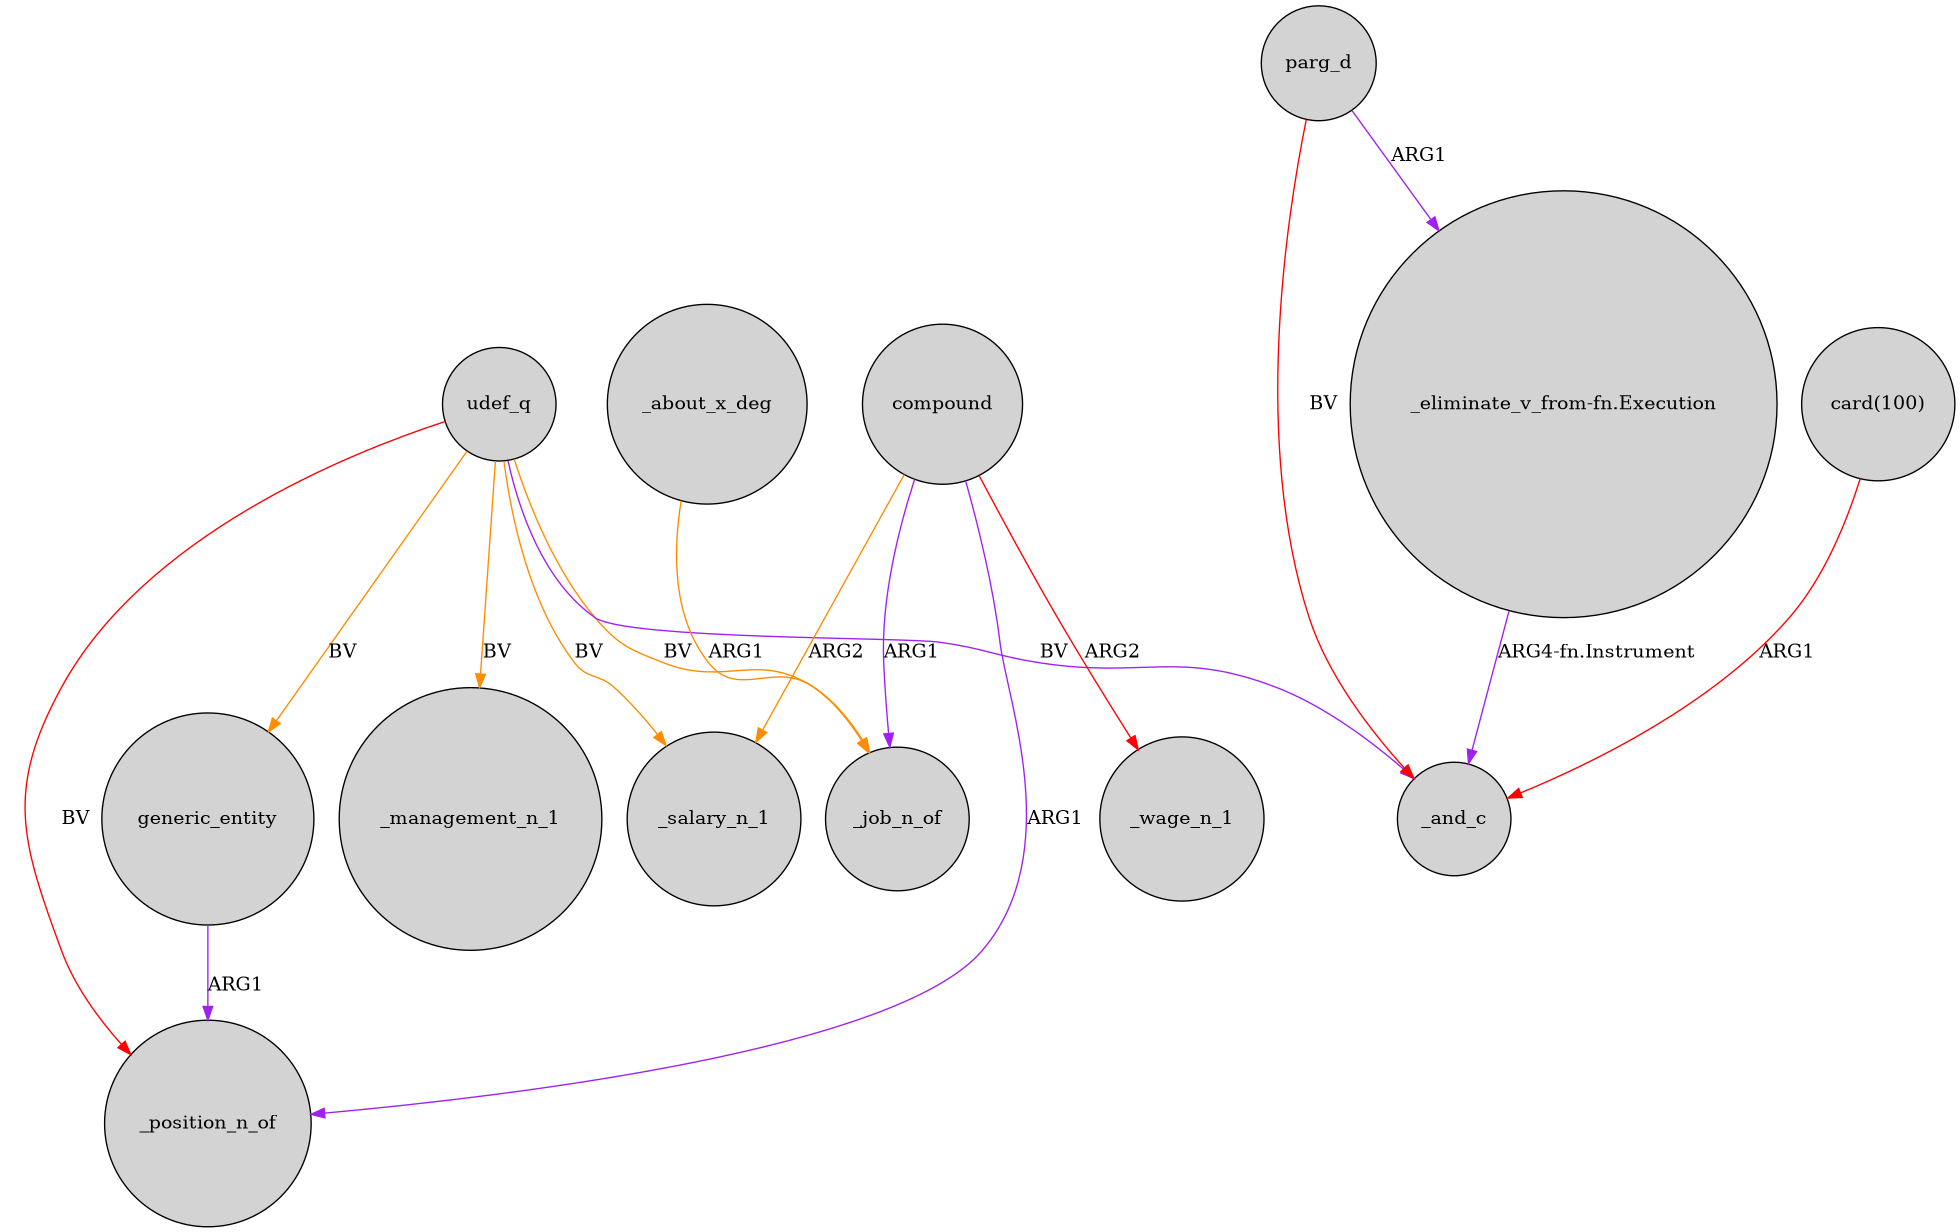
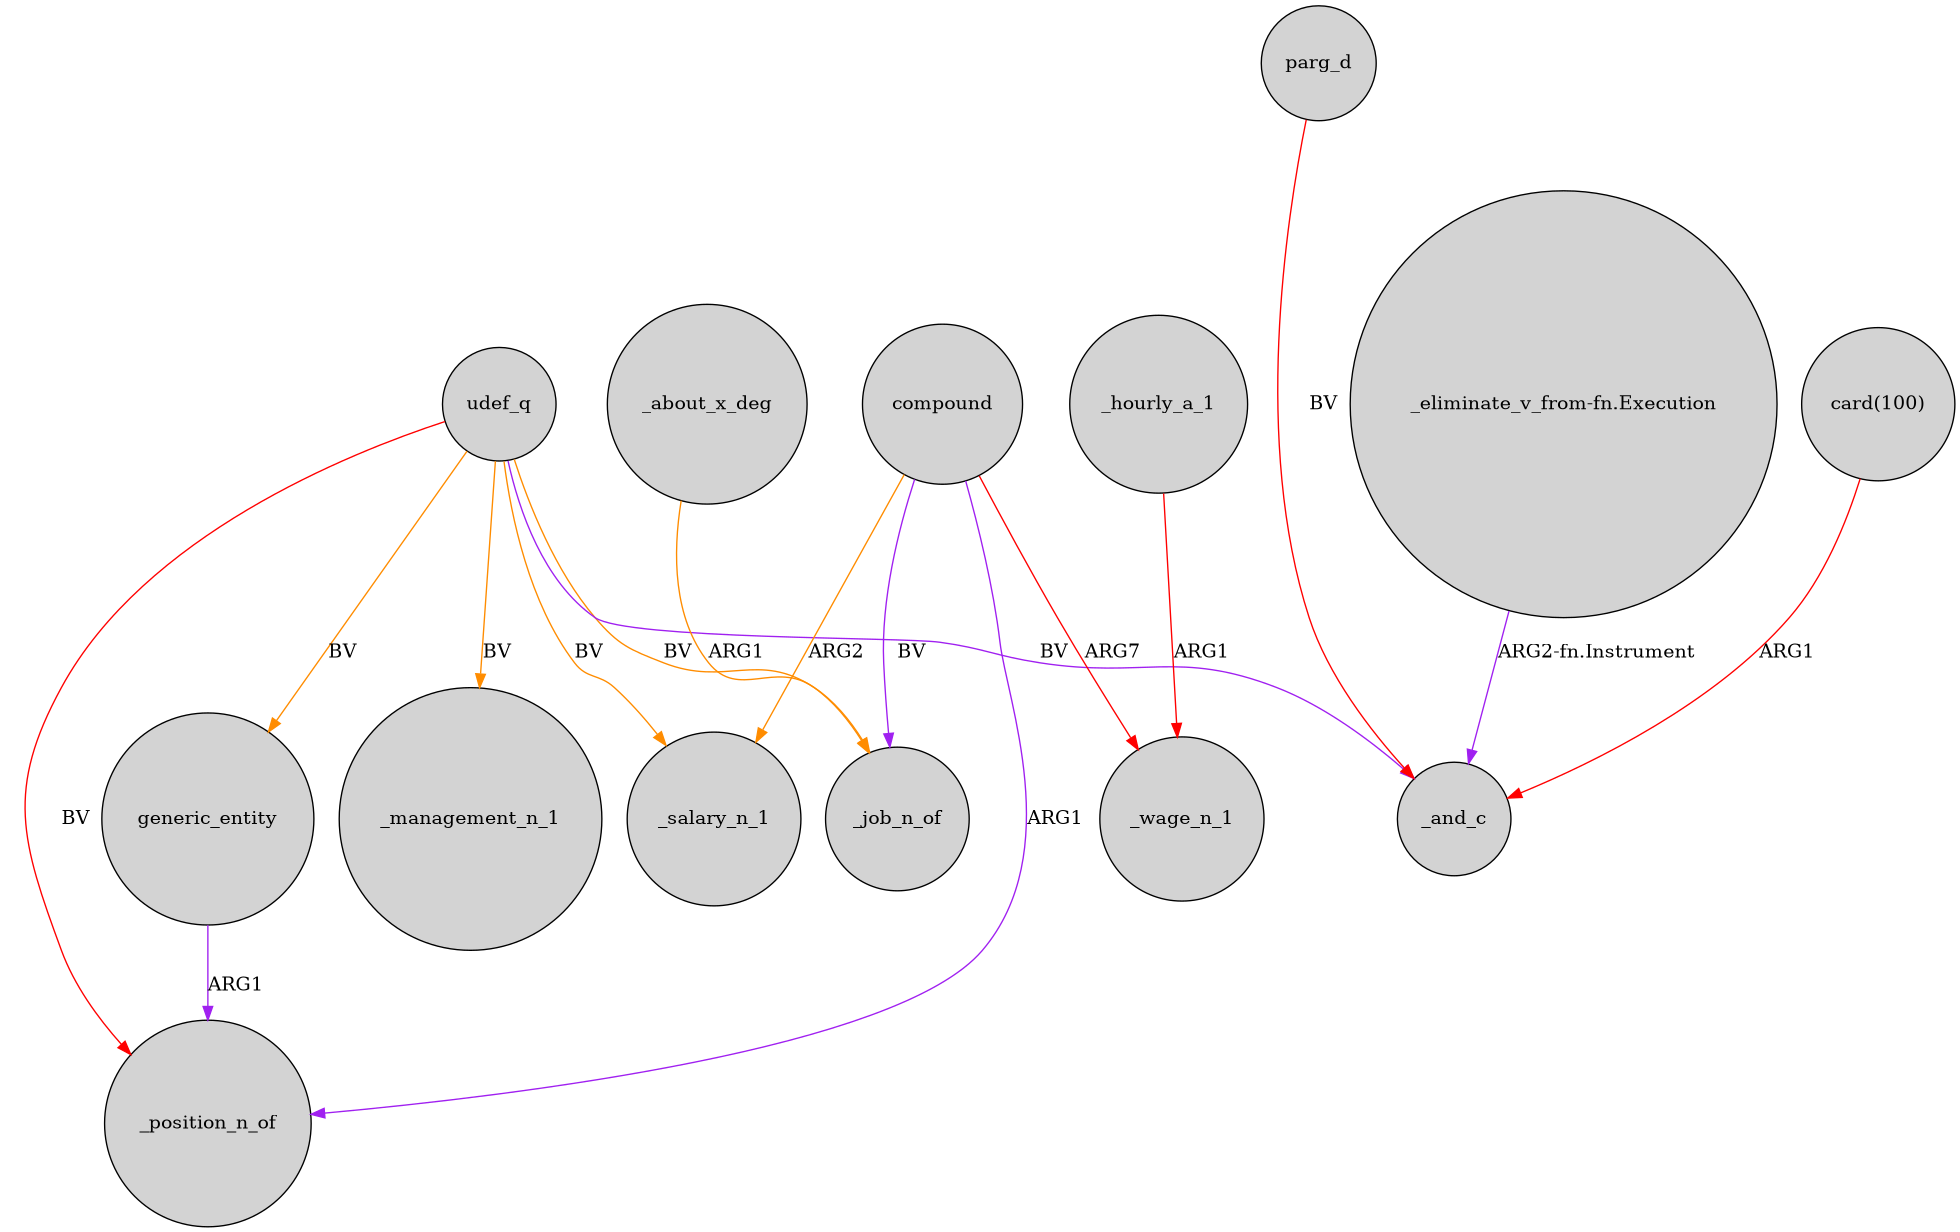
(1391, 165) -> none
none -> (1159, 404)
(912, 653) -> (912, 653)
(1113, 653) -> (1113, 653)
(1597, 653) -> (1597, 653)
